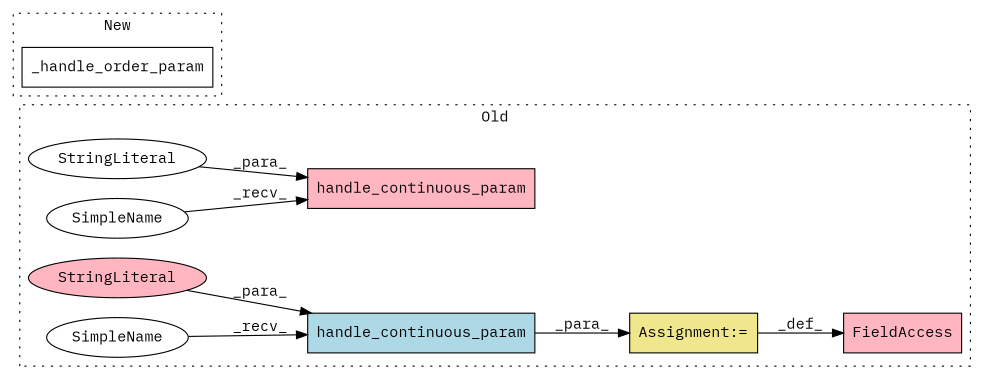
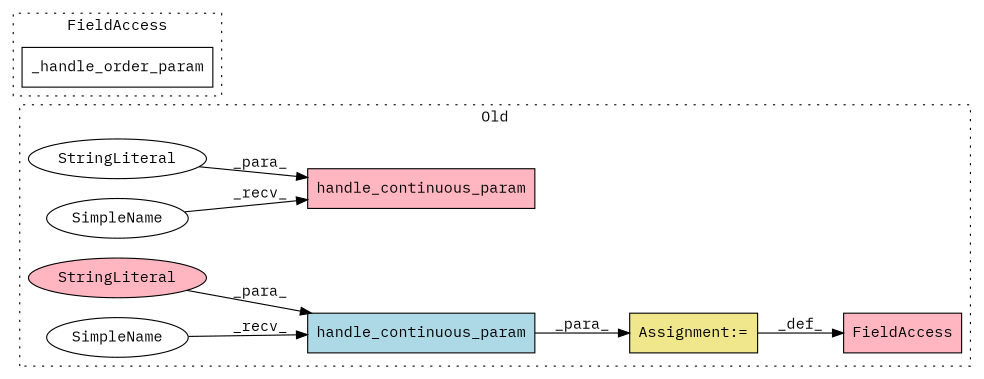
(117, 26) -> (117, 26)
